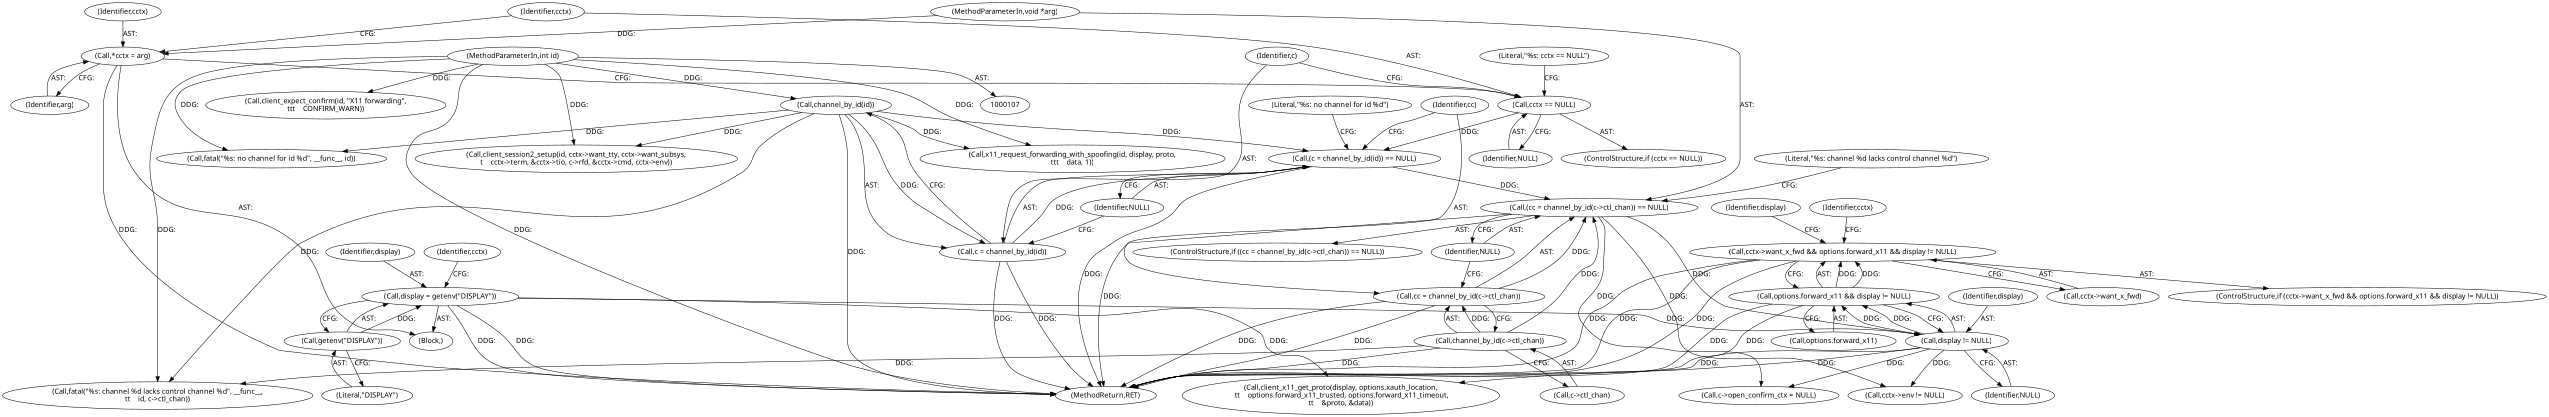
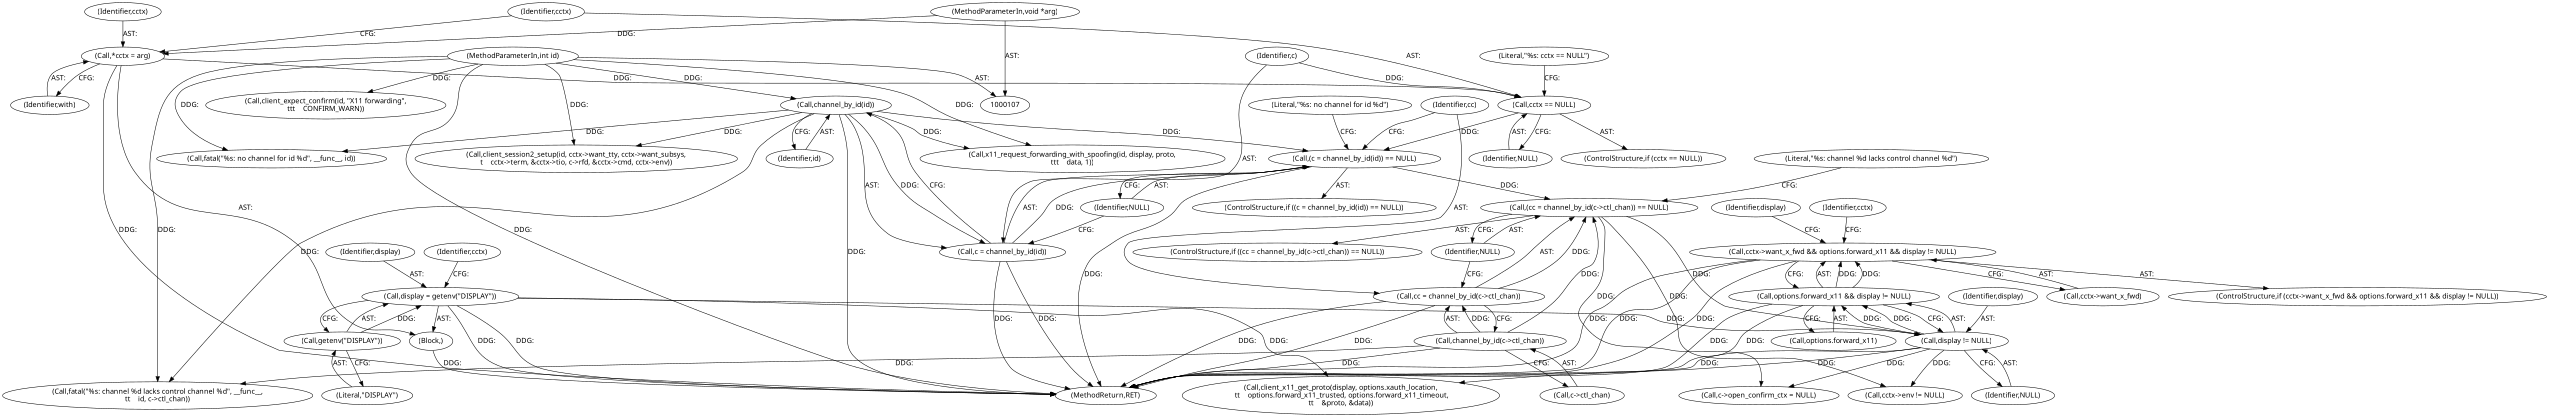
(1514, 25) -> (1005, 56)
(624, 78) -> (624, 78)
(1396, 78) -> (1396, 78)
(50, 105) -> (50, 105)
none -> (800, 159)
none -> (1314, 208)
(1207, 237) -> (595, 382)
